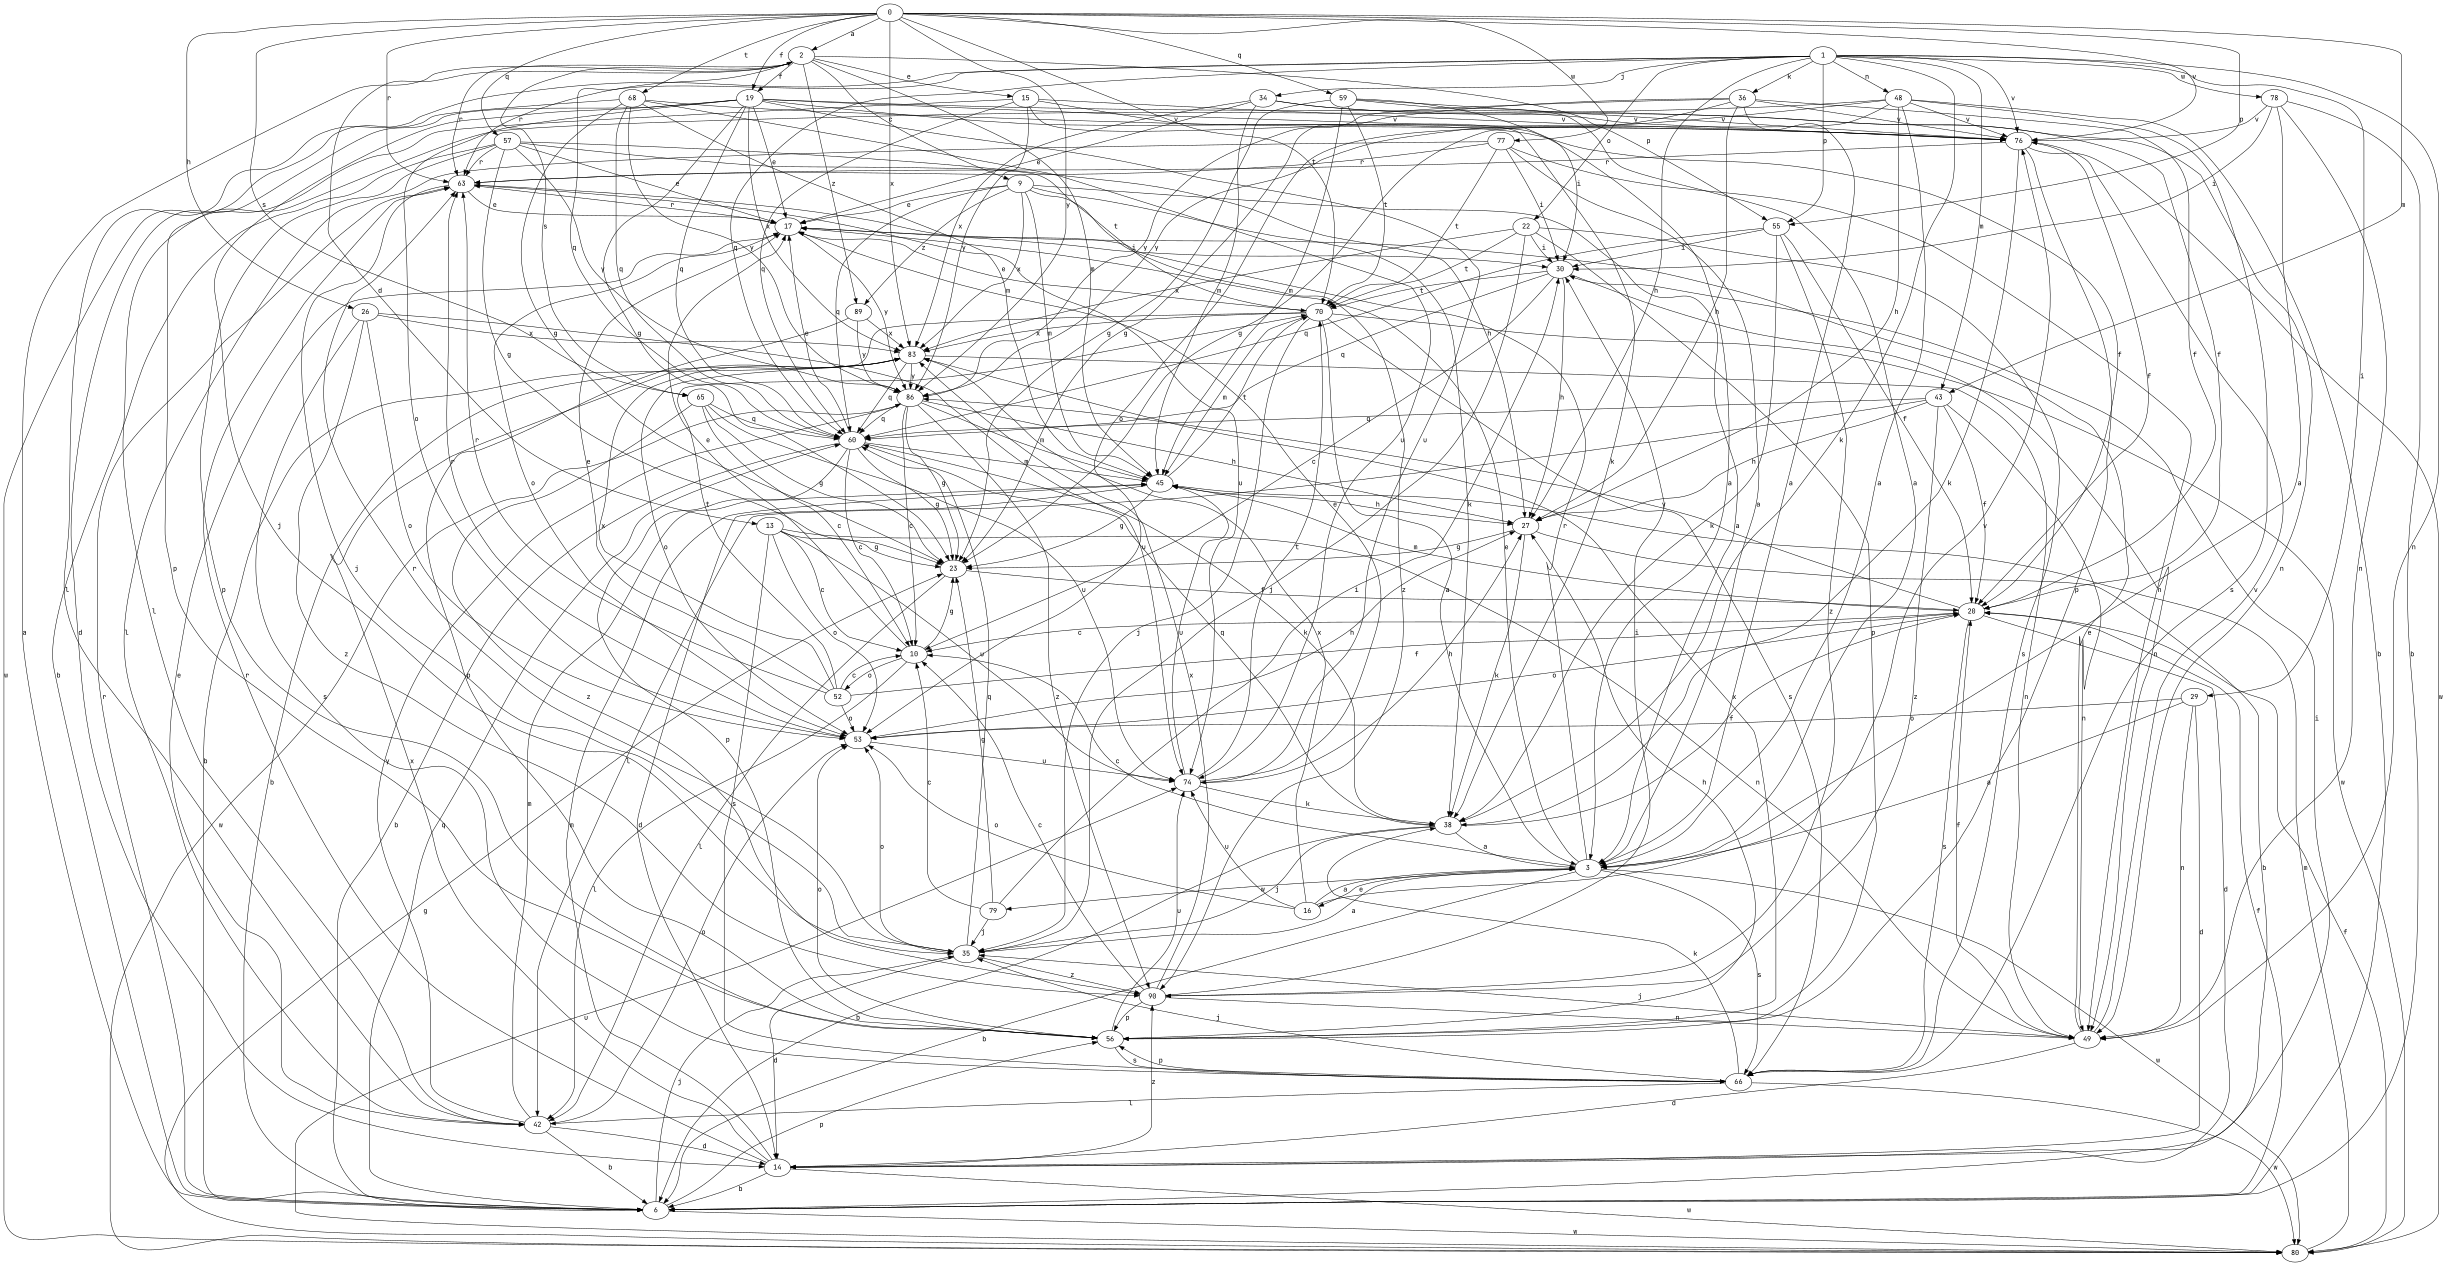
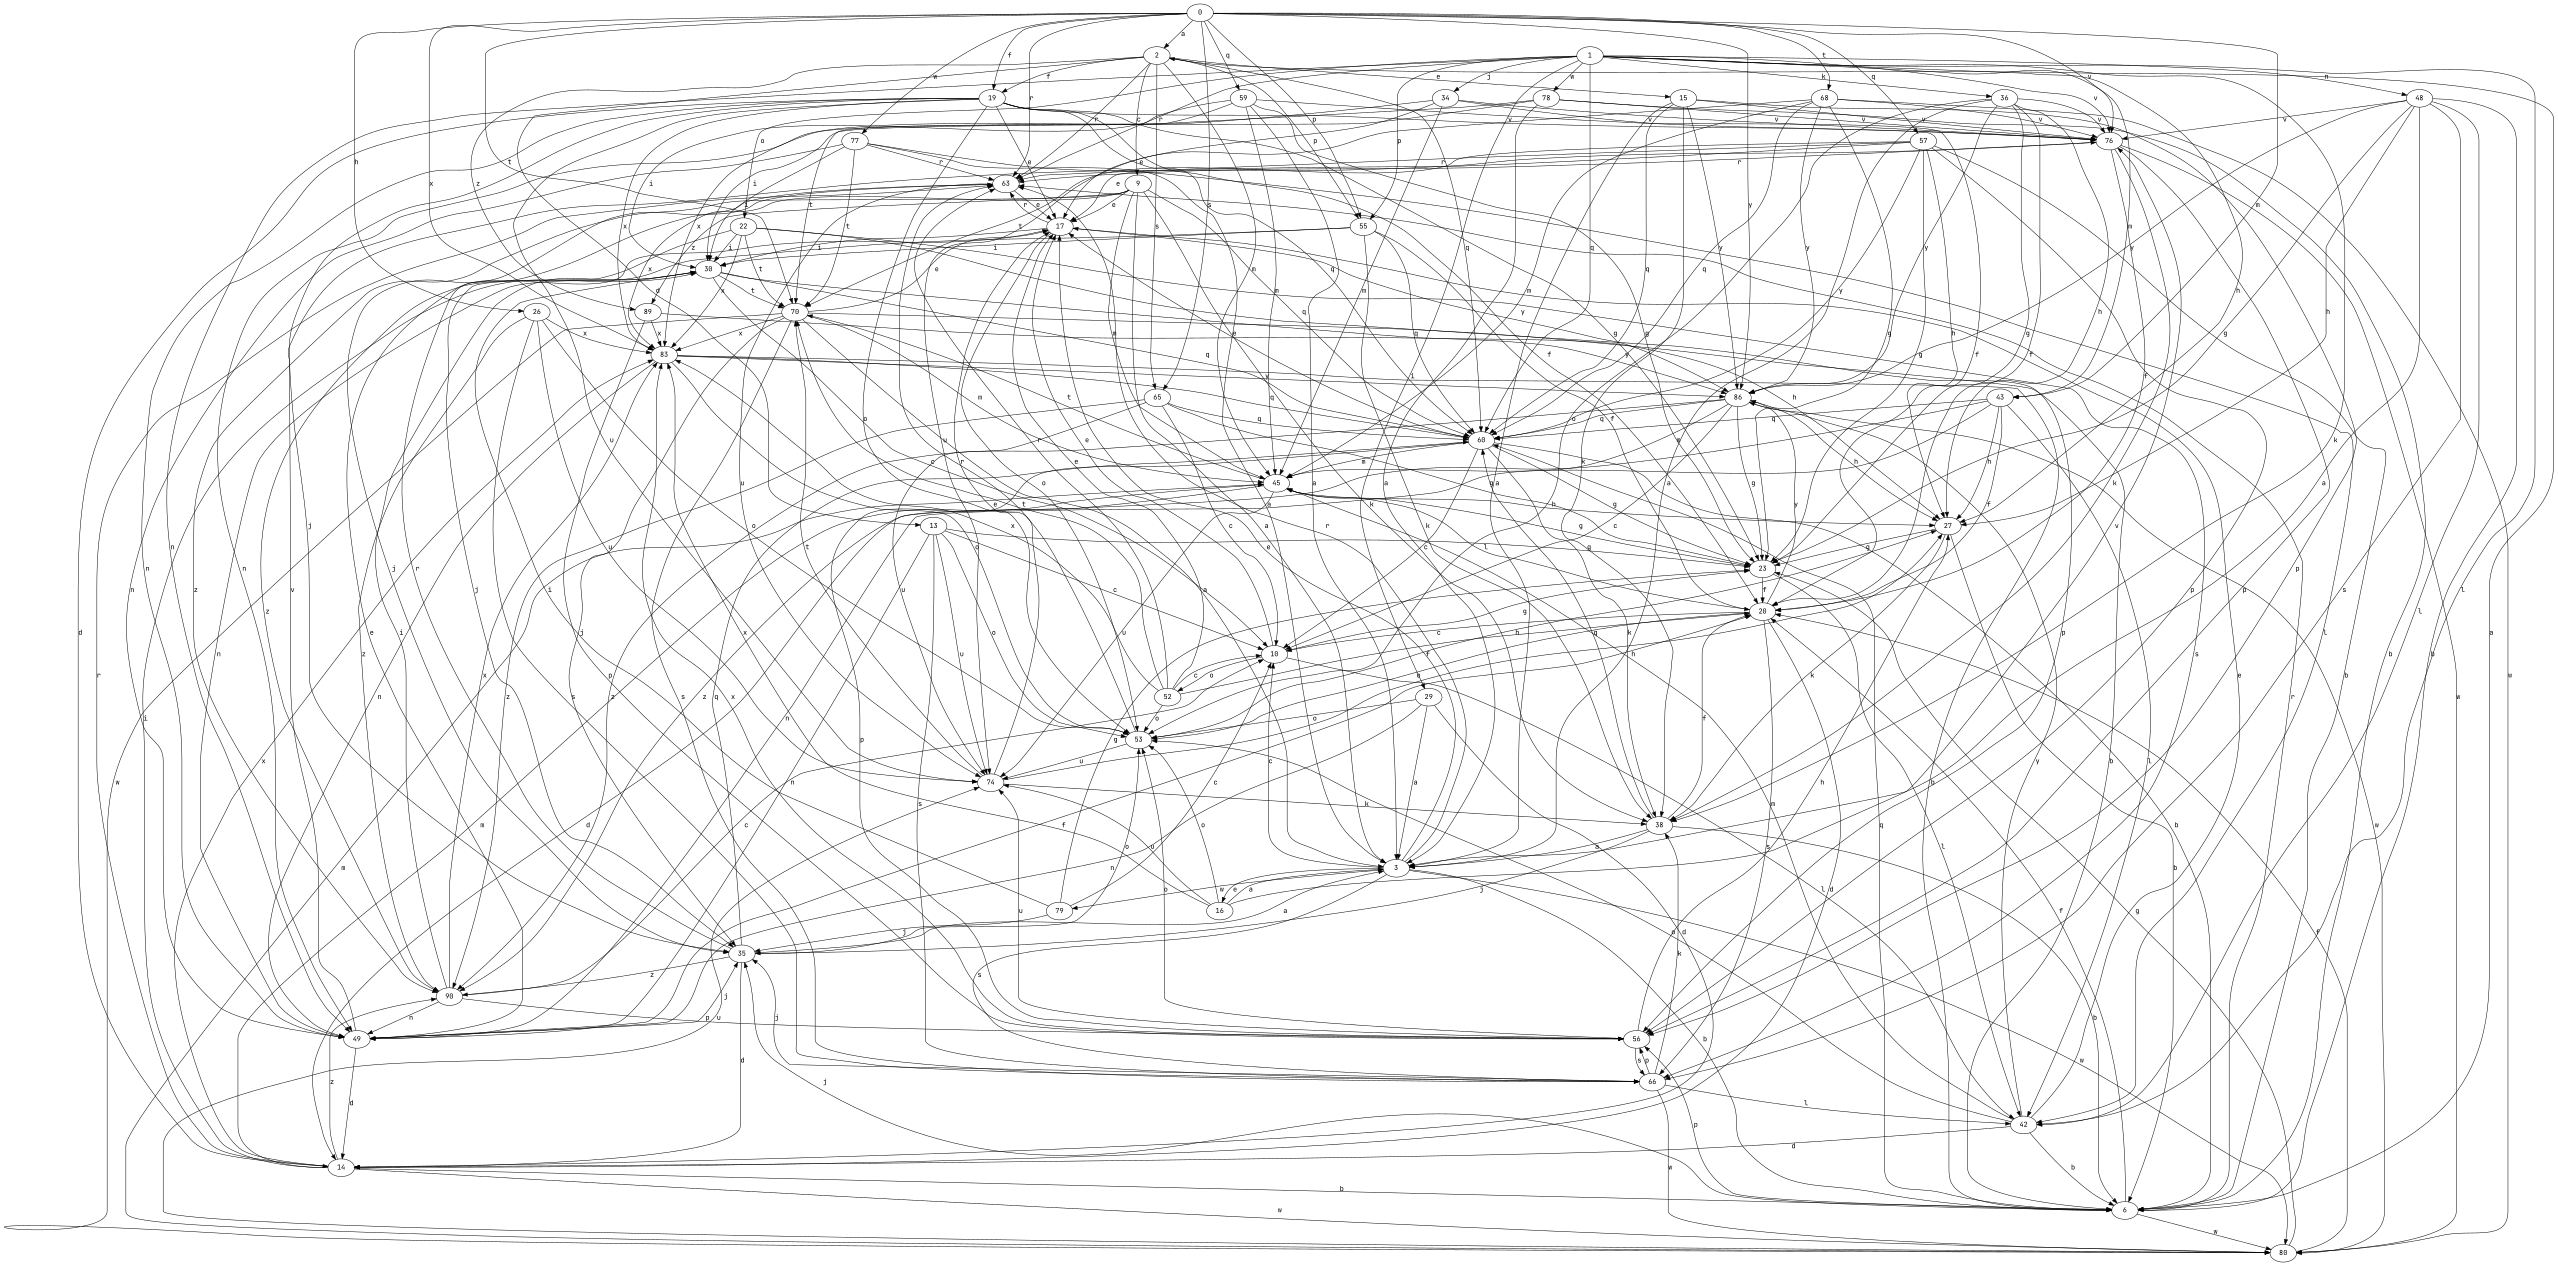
(665, 328) -> (1767, 351)
(1416, 547) -> (1486, 547)
(1184, 608) -> (1131, 619)
